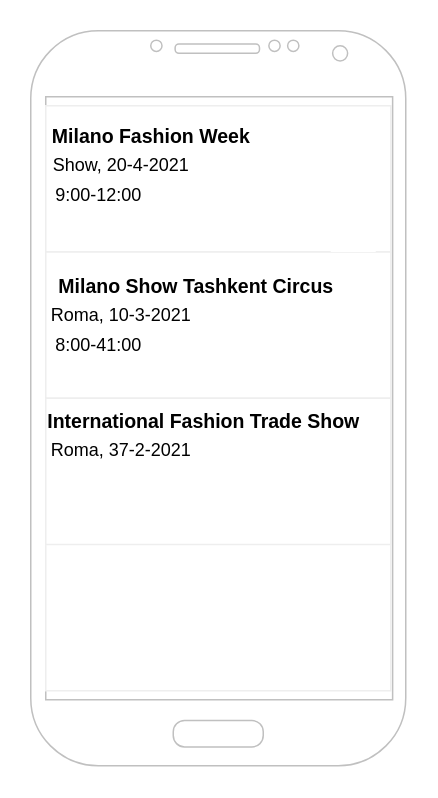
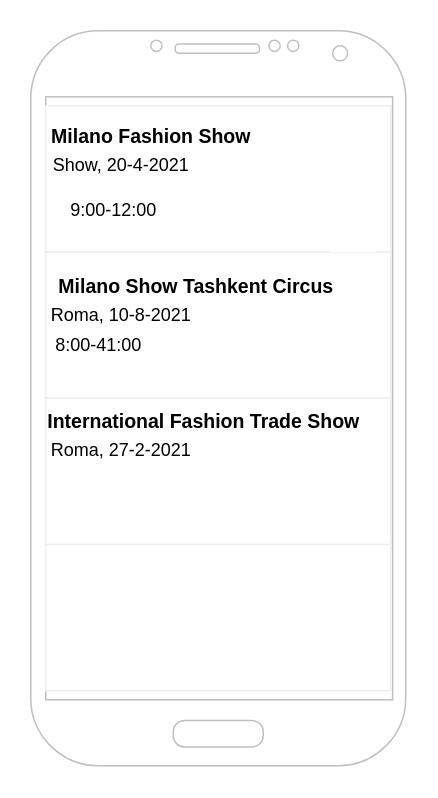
(152, 136) -> (152, 136)
(98, 196) -> (113, 211)
(122, 316) -> (122, 316)
(122, 451) -> (122, 451)
